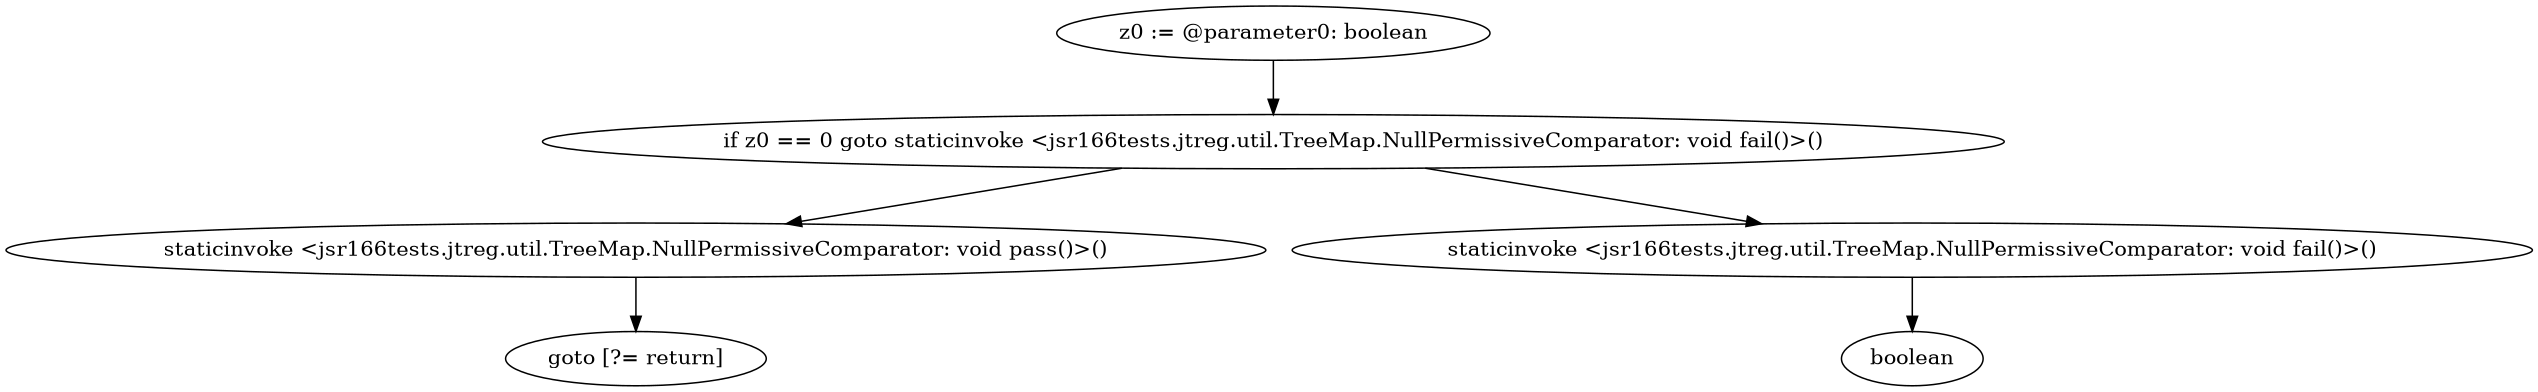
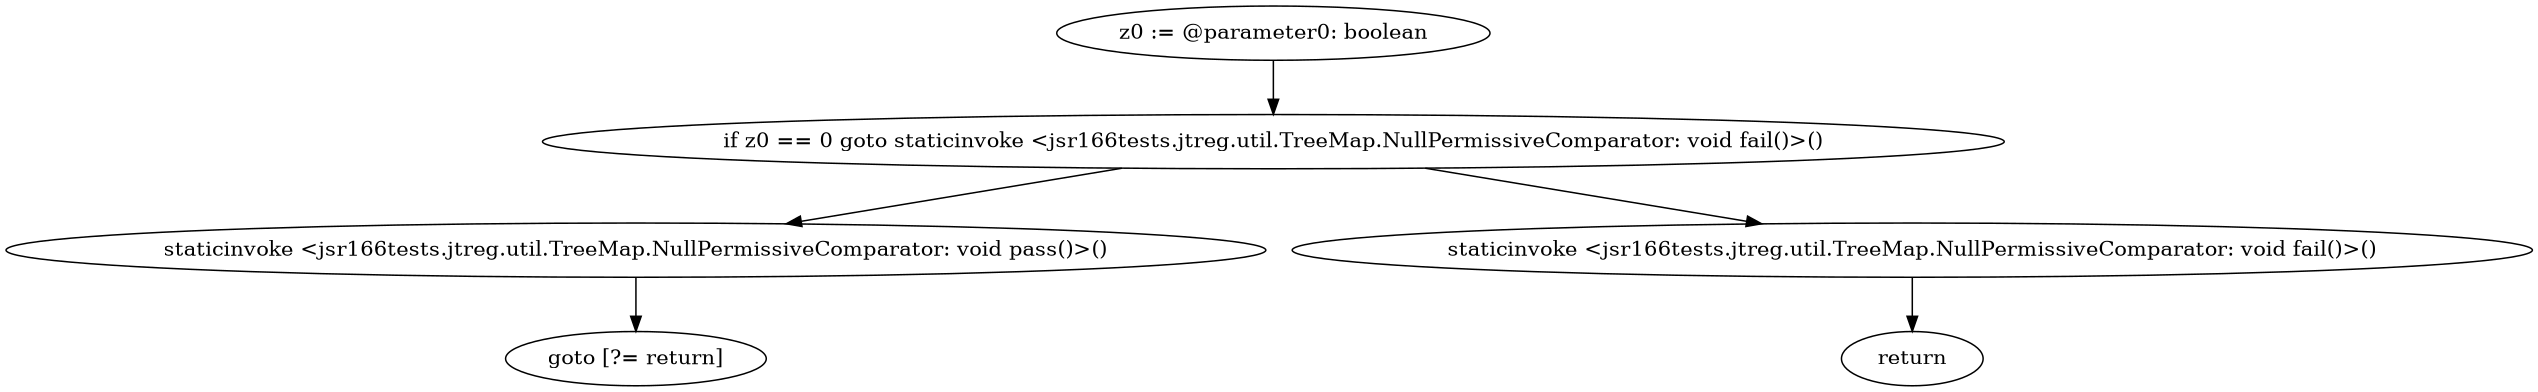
(1912, 359) -> (1912, 359)
